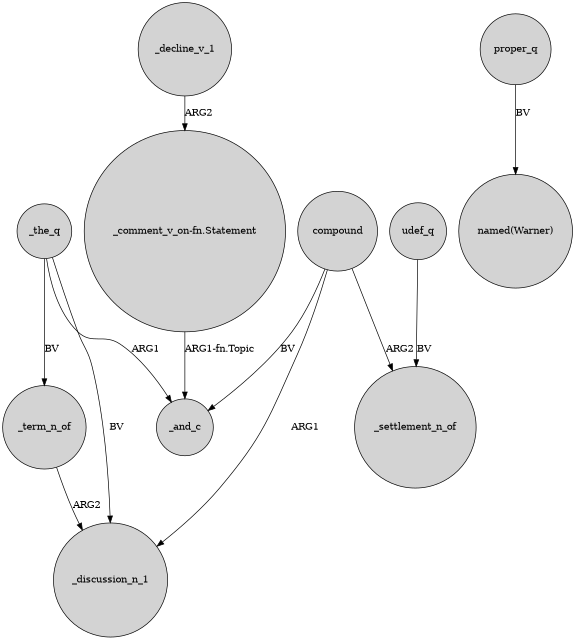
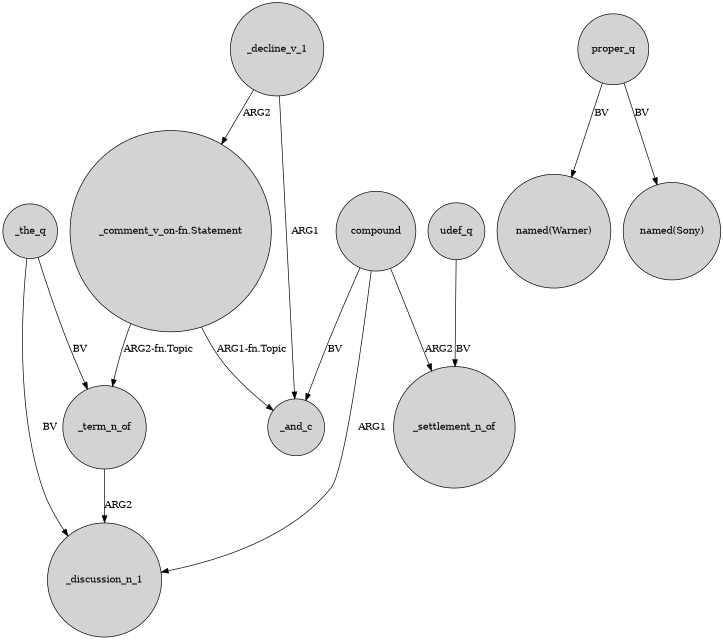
none -> (672, 231)
(94, 339) -> (287, 244)
none -> (121, 351)
